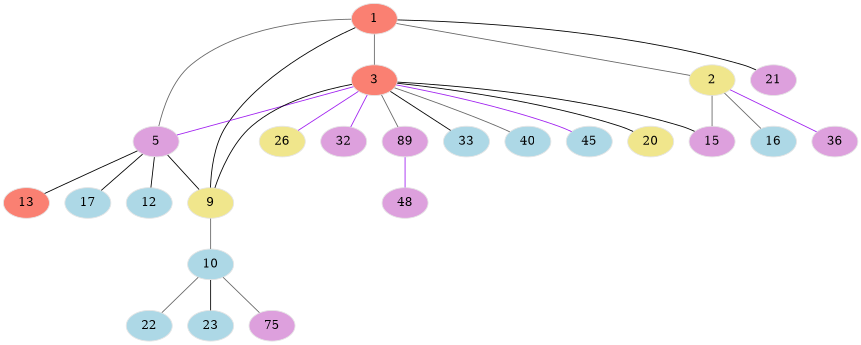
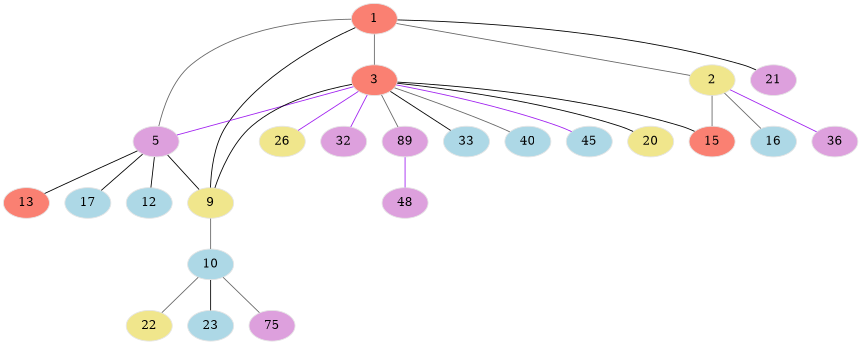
(712, 142) -> (712, 142)
(149, 326) -> (149, 326)
